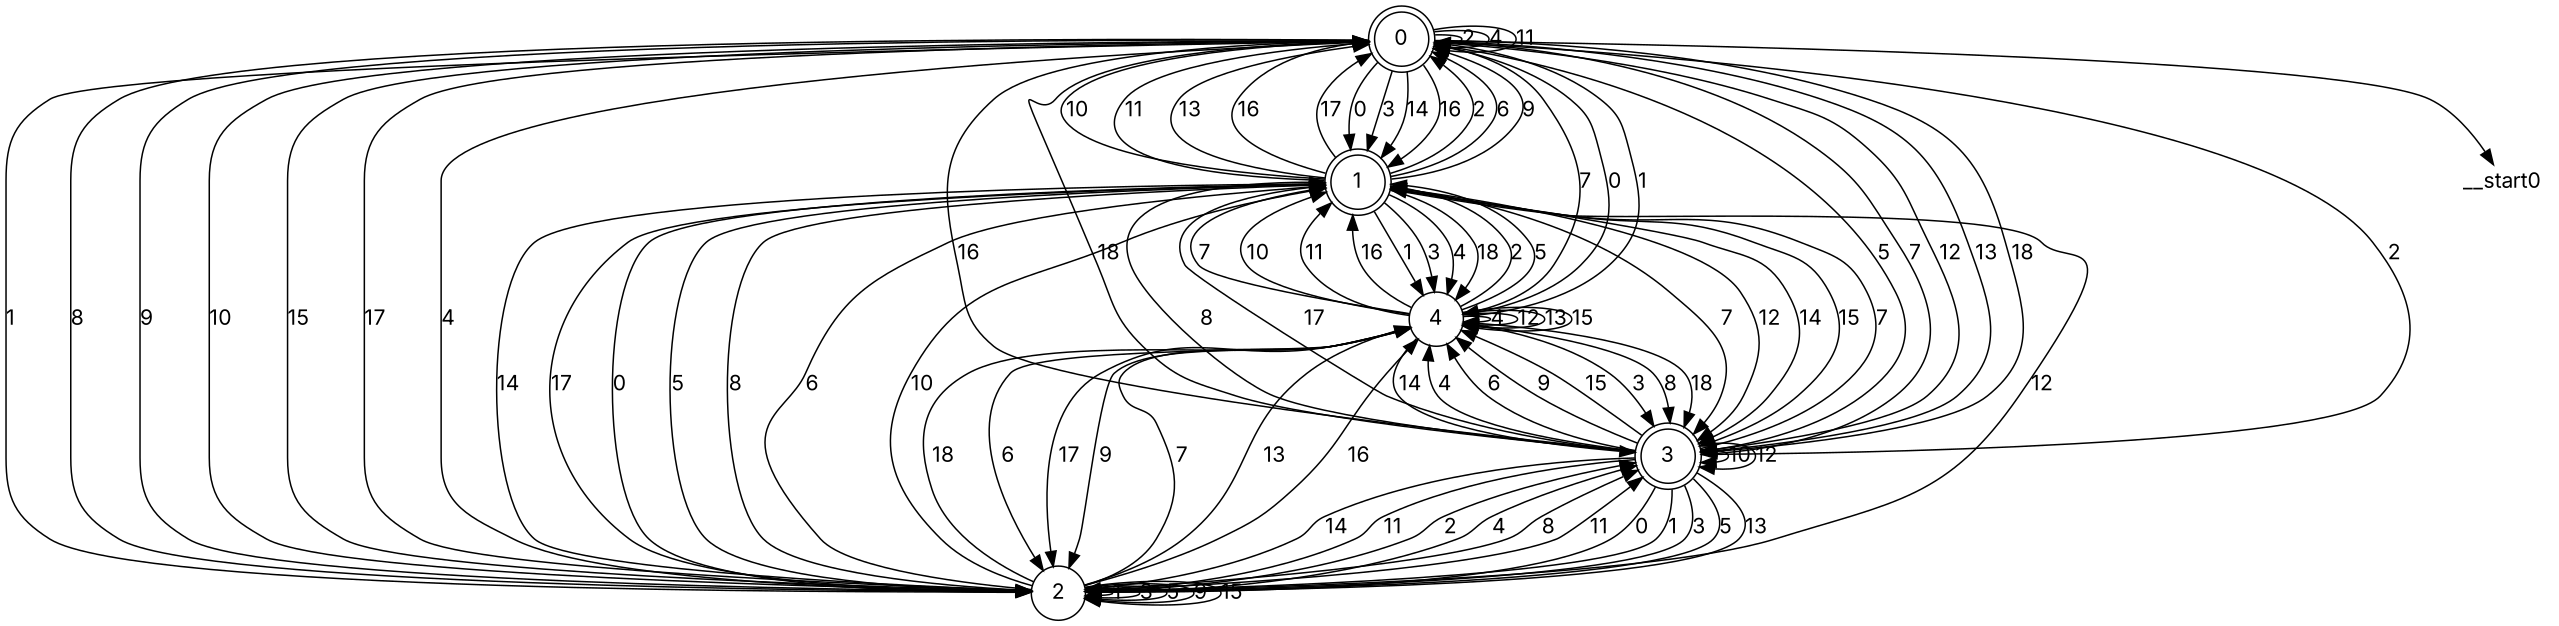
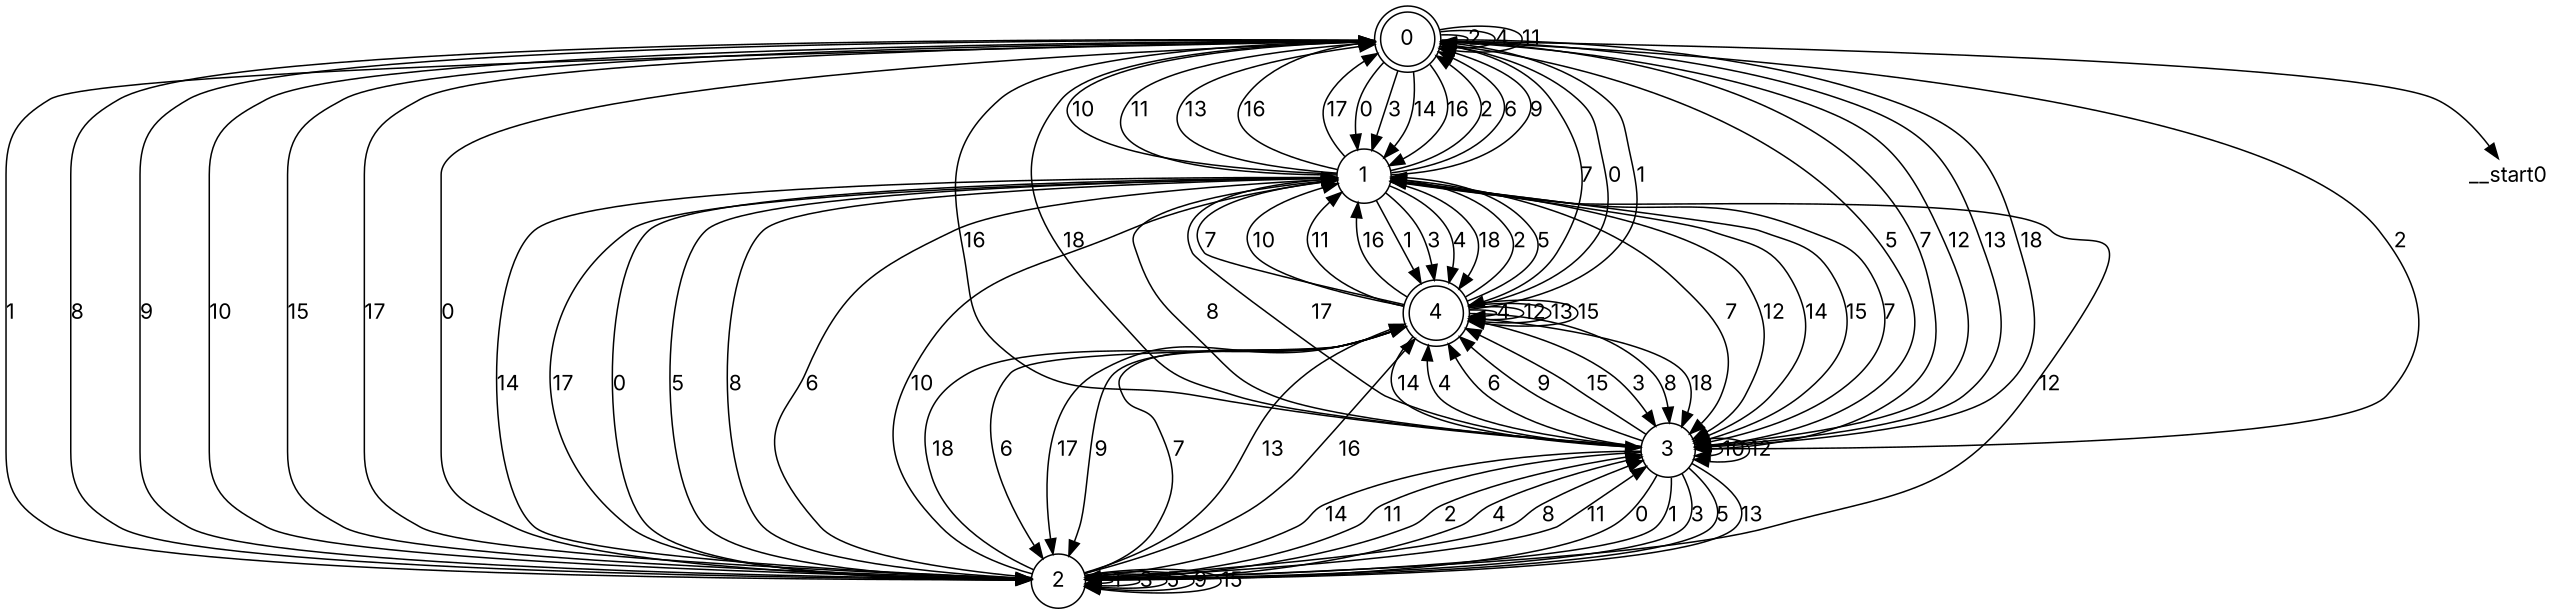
(1358, 182) -> (1364, 176)
(449, 319) -> (449, 313)
(1436, 319) -> (1436, 313)
(1668, 456) -> (1668, 450)
